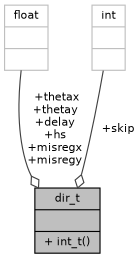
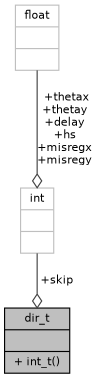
(20, 124) -> (37, 122)
